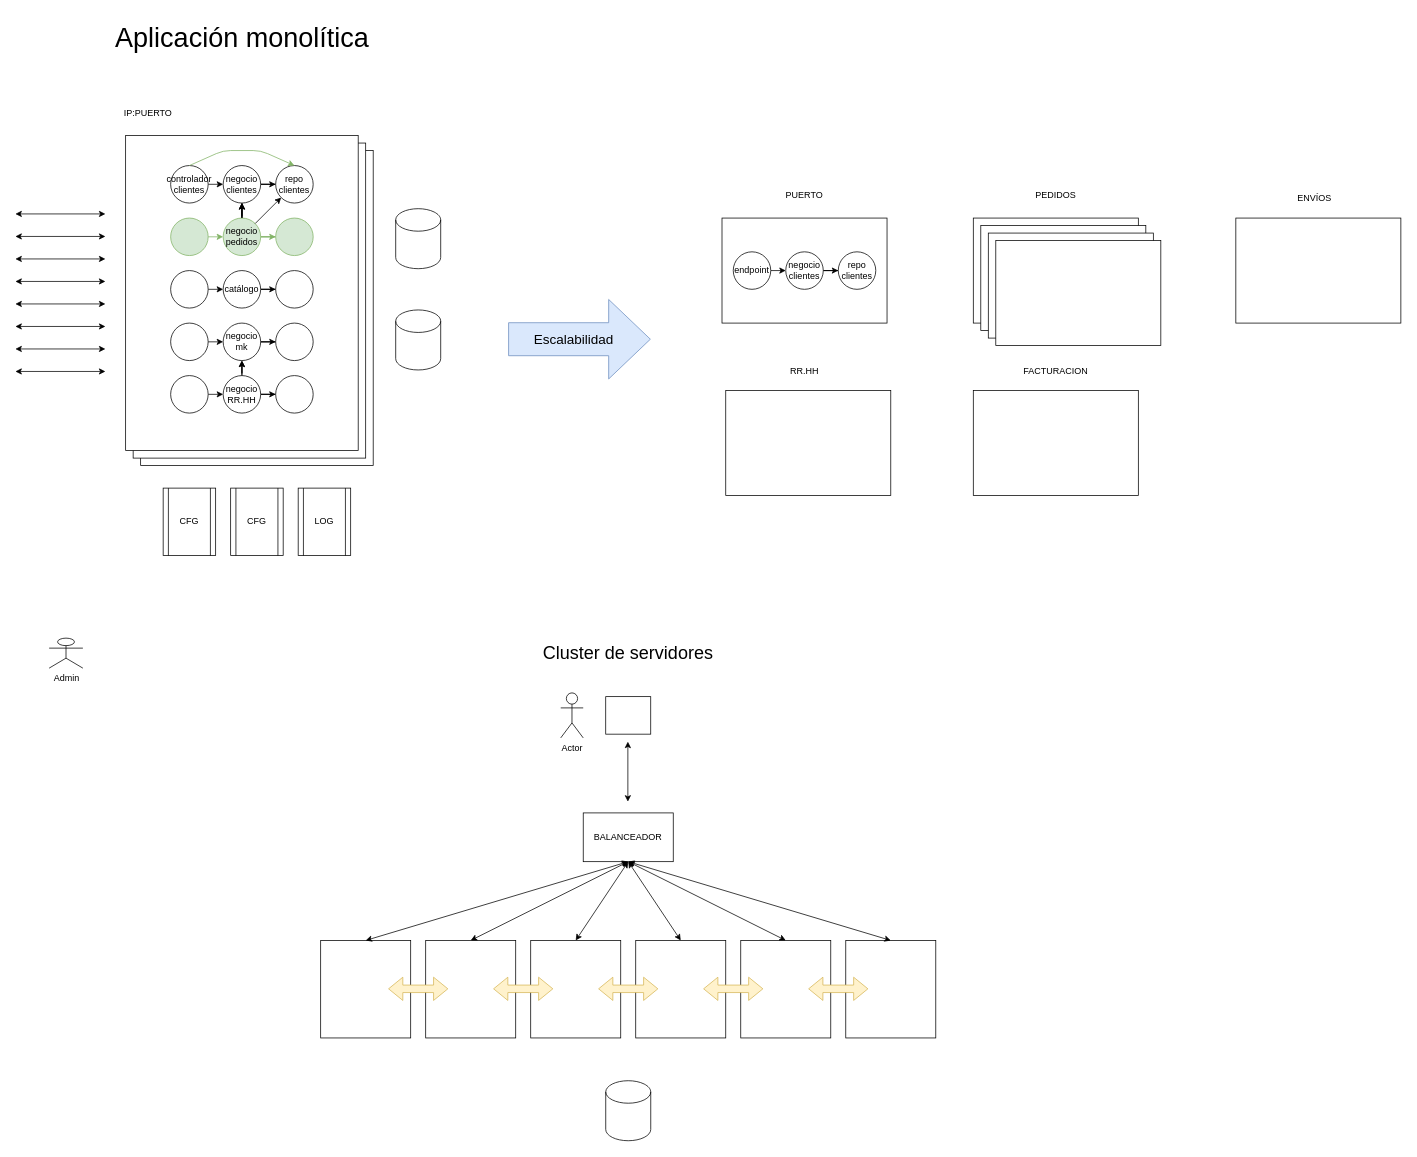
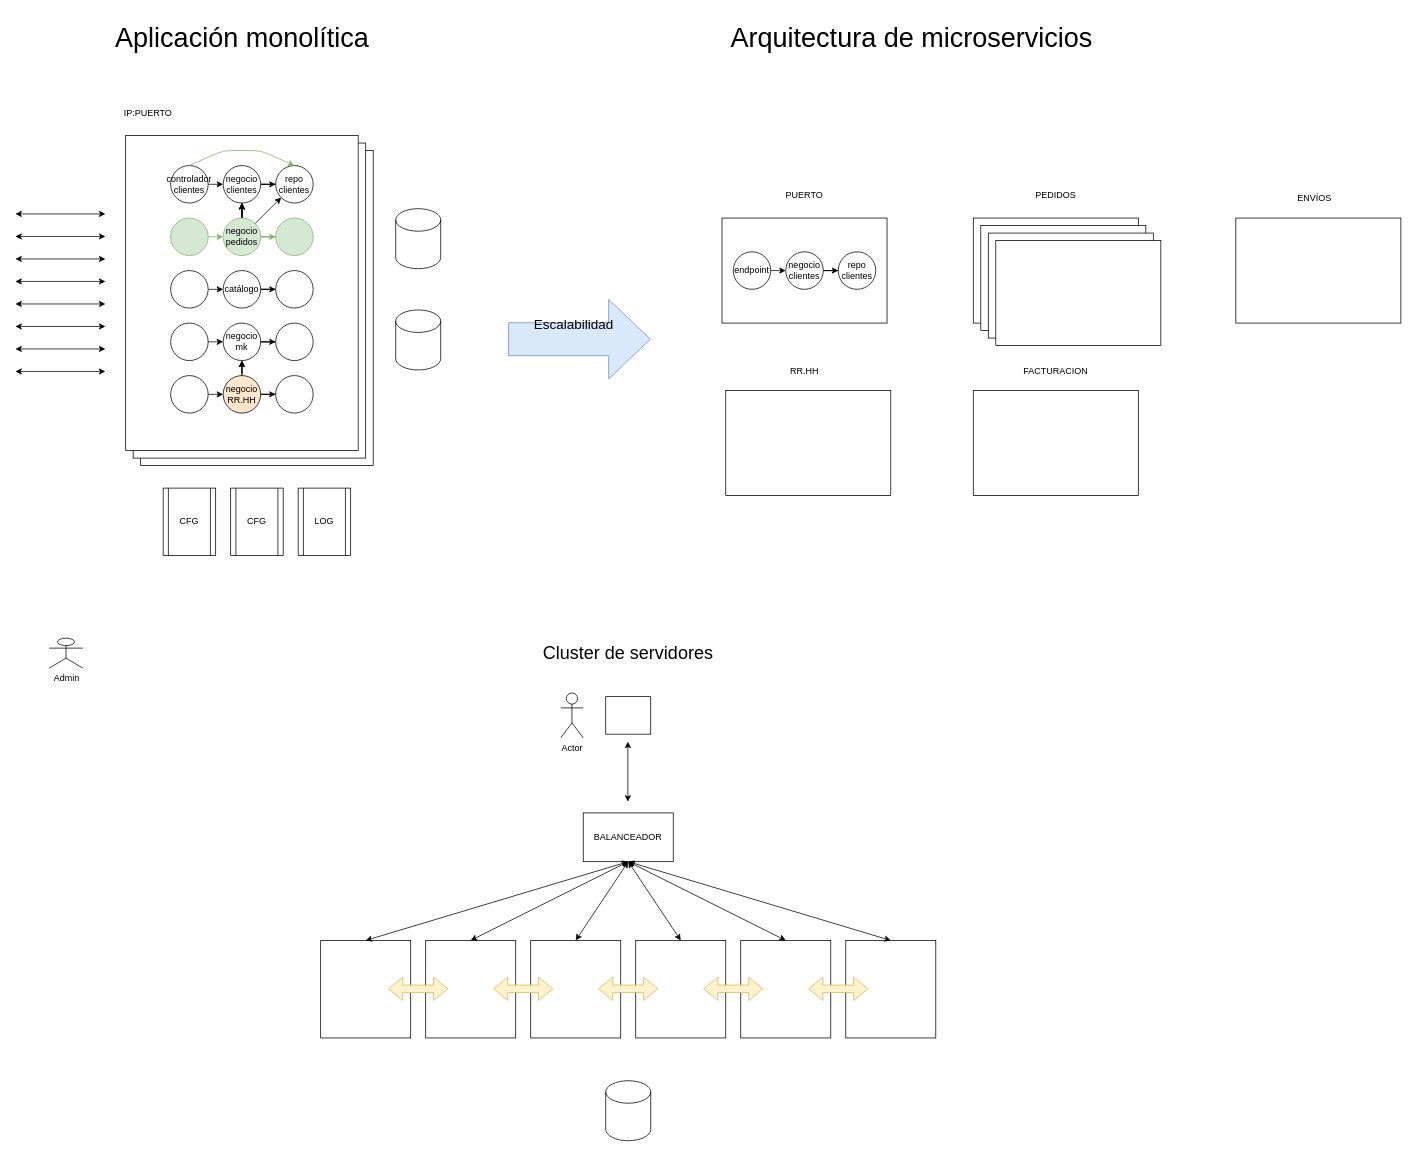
none -> (912, 38)
(574, 339) -> (574, 324)
(242, 394) -> (242, 394)
